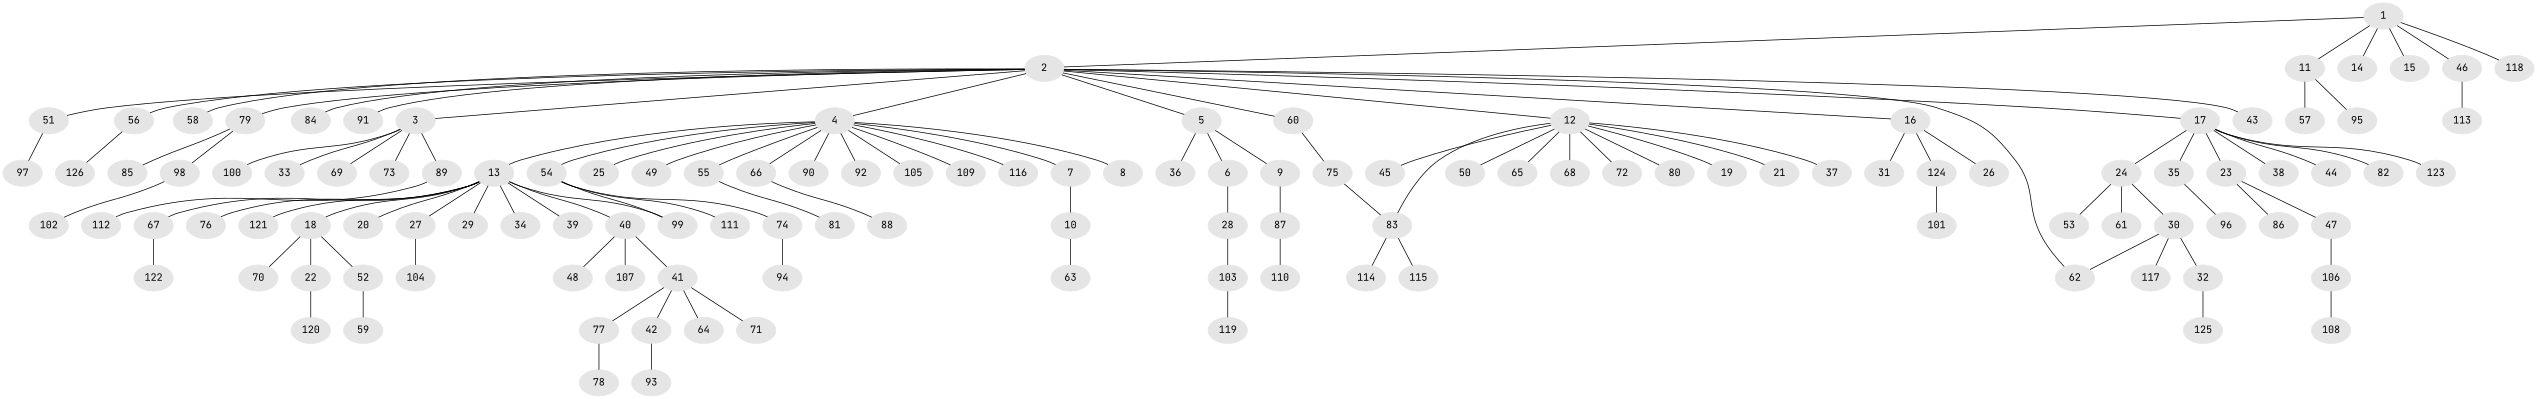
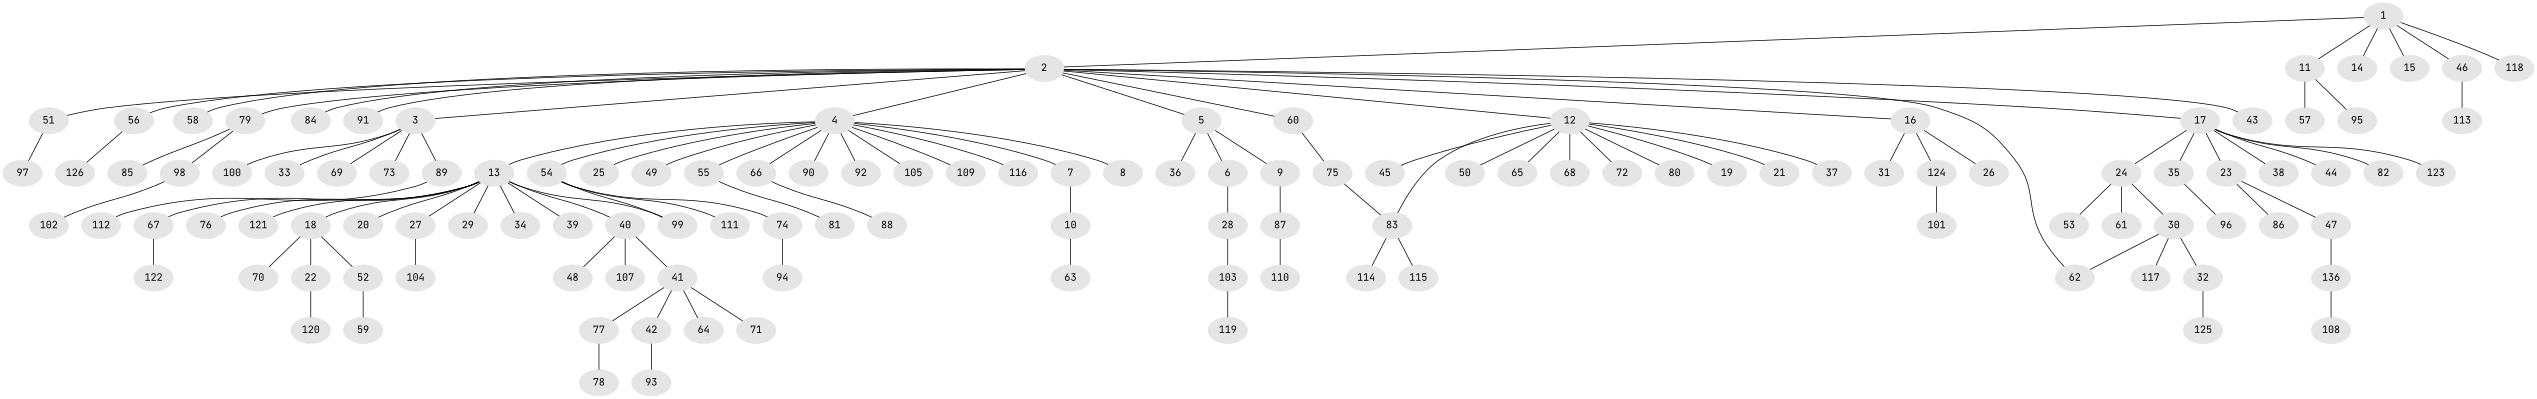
(2331, 278) -> (2331, 278)
